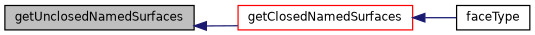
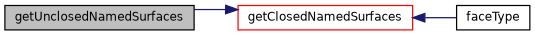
(222, 26) -> (210, 9)
